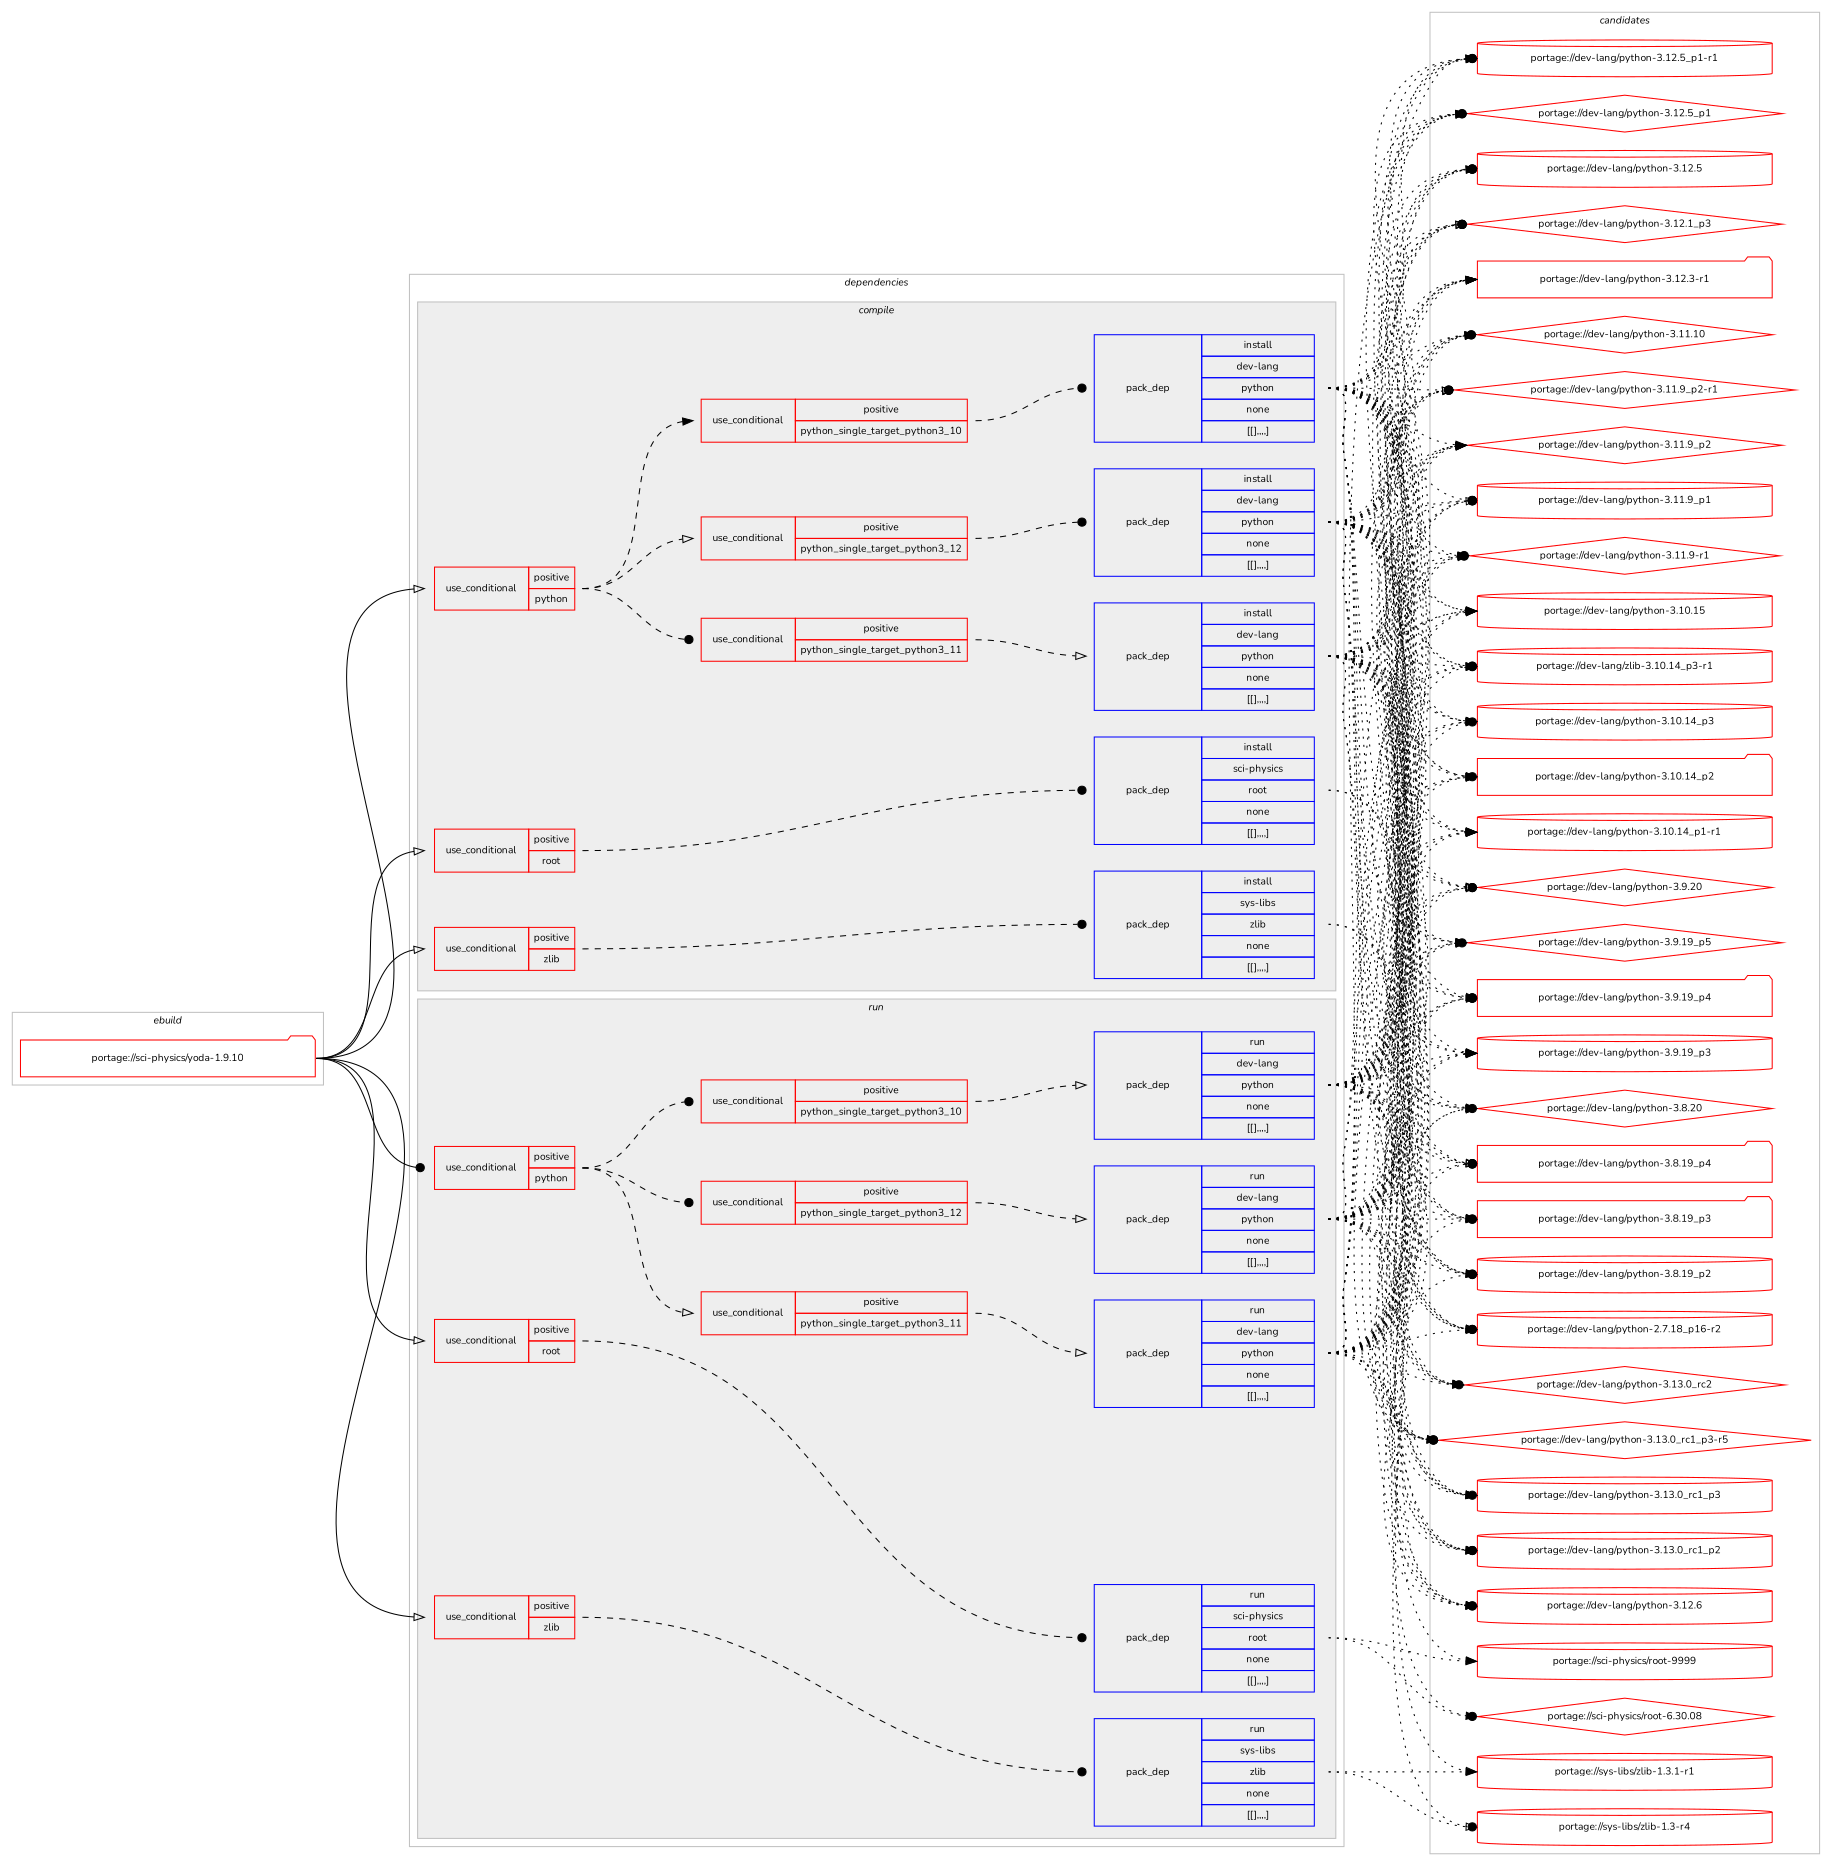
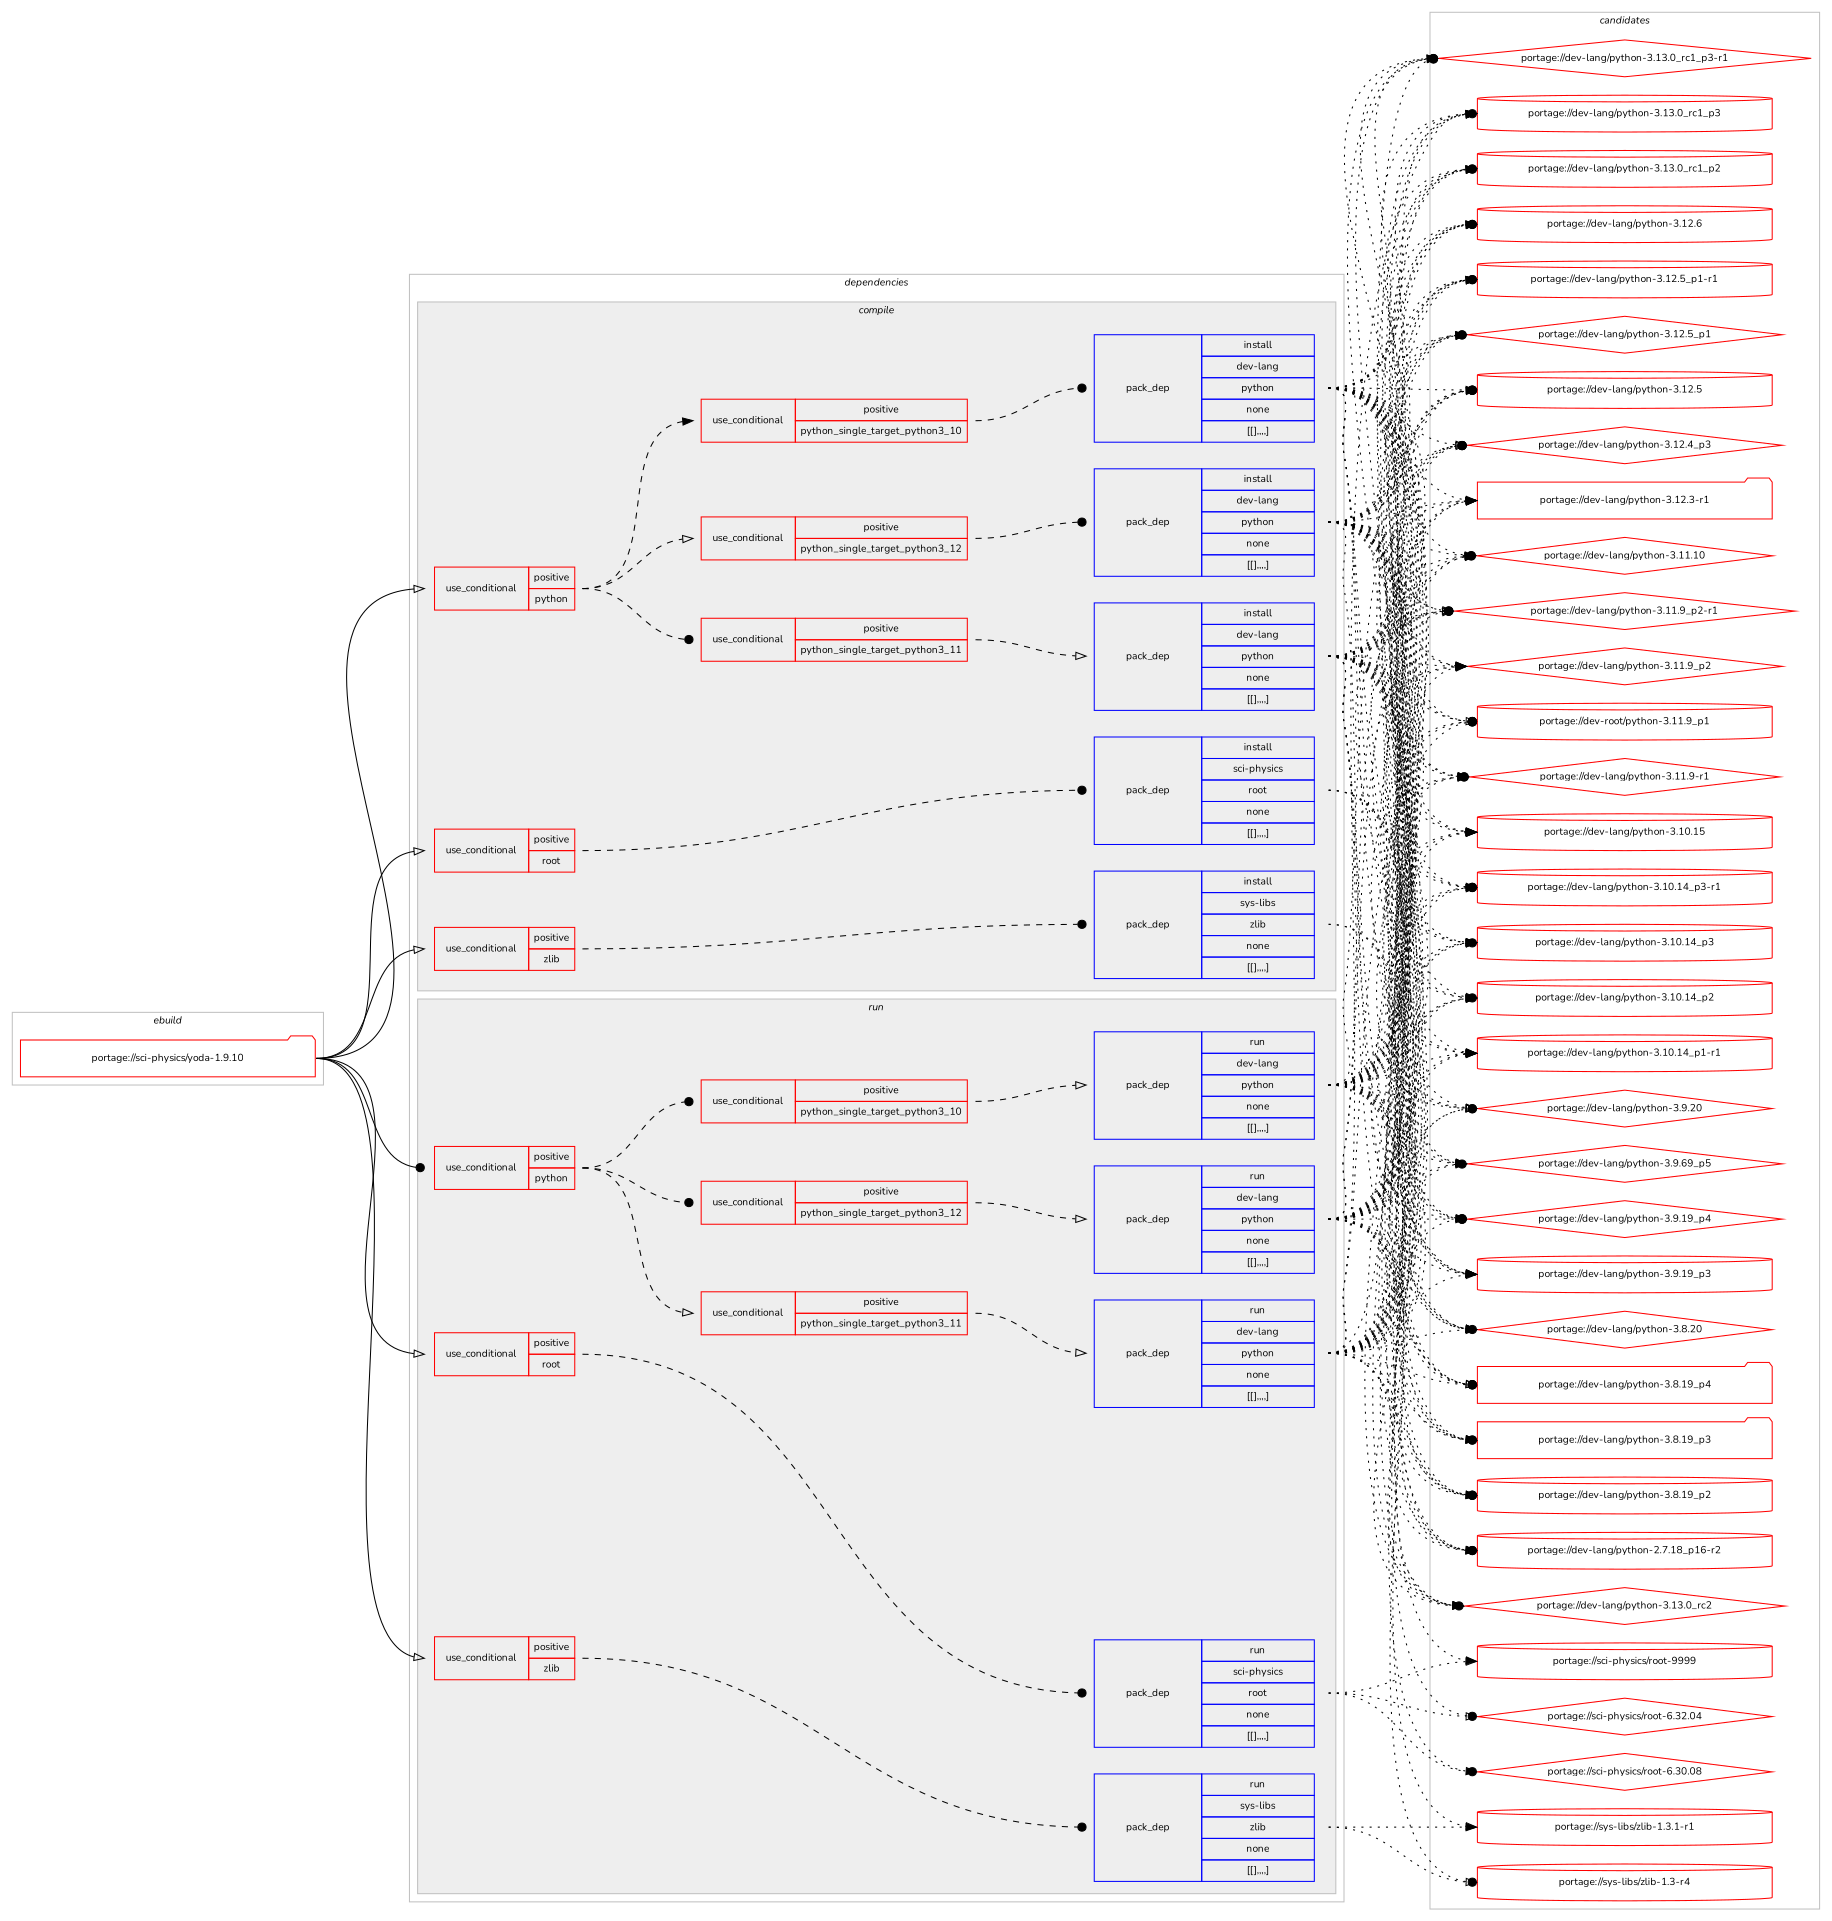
(1625, 224) -> (1625, 445)
(1625, 501) -> (1625, 722)
(1625, 666) -> (1625, 887)
(1625, 777) -> (1625, 998)
(1625, 943) -> (1625, 1164)
(1625, 998) -> (1625, 1219)
(1625, 1440) -> (1625, 58)
none -> (1625, 1717)
